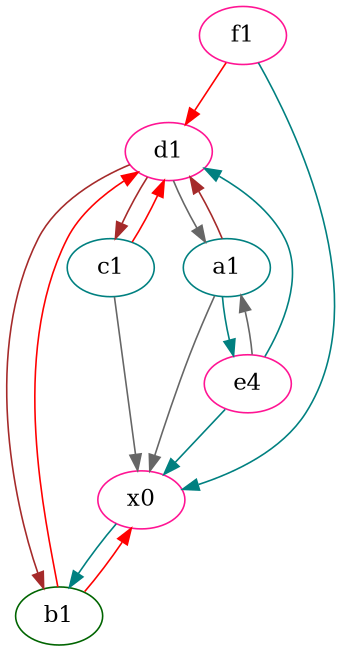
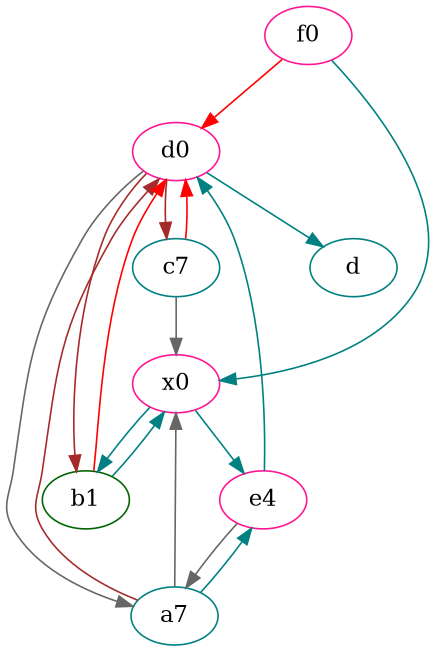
(243, 35) -> (308, 35)
(169, 152) -> (176, 152)
(111, 268) -> (176, 268)
(227, 268) -> (175, 616)
none -> (354, 268)
(200, 436) -> (215, 435)
(104, 567) -> (134, 451)
